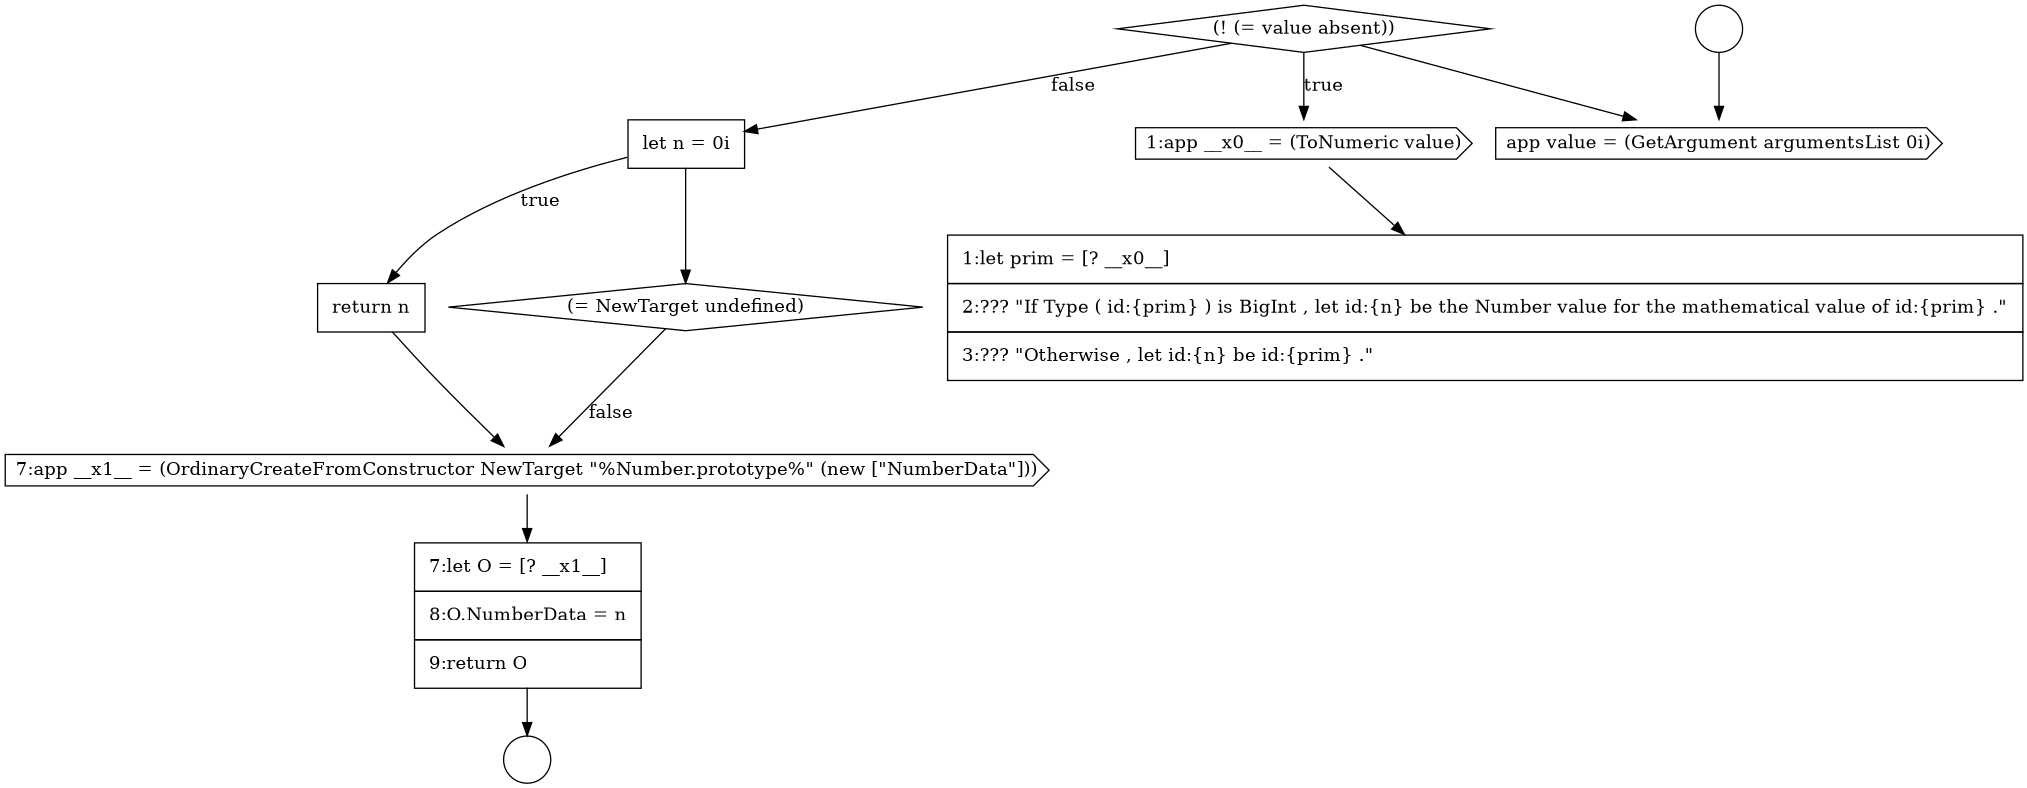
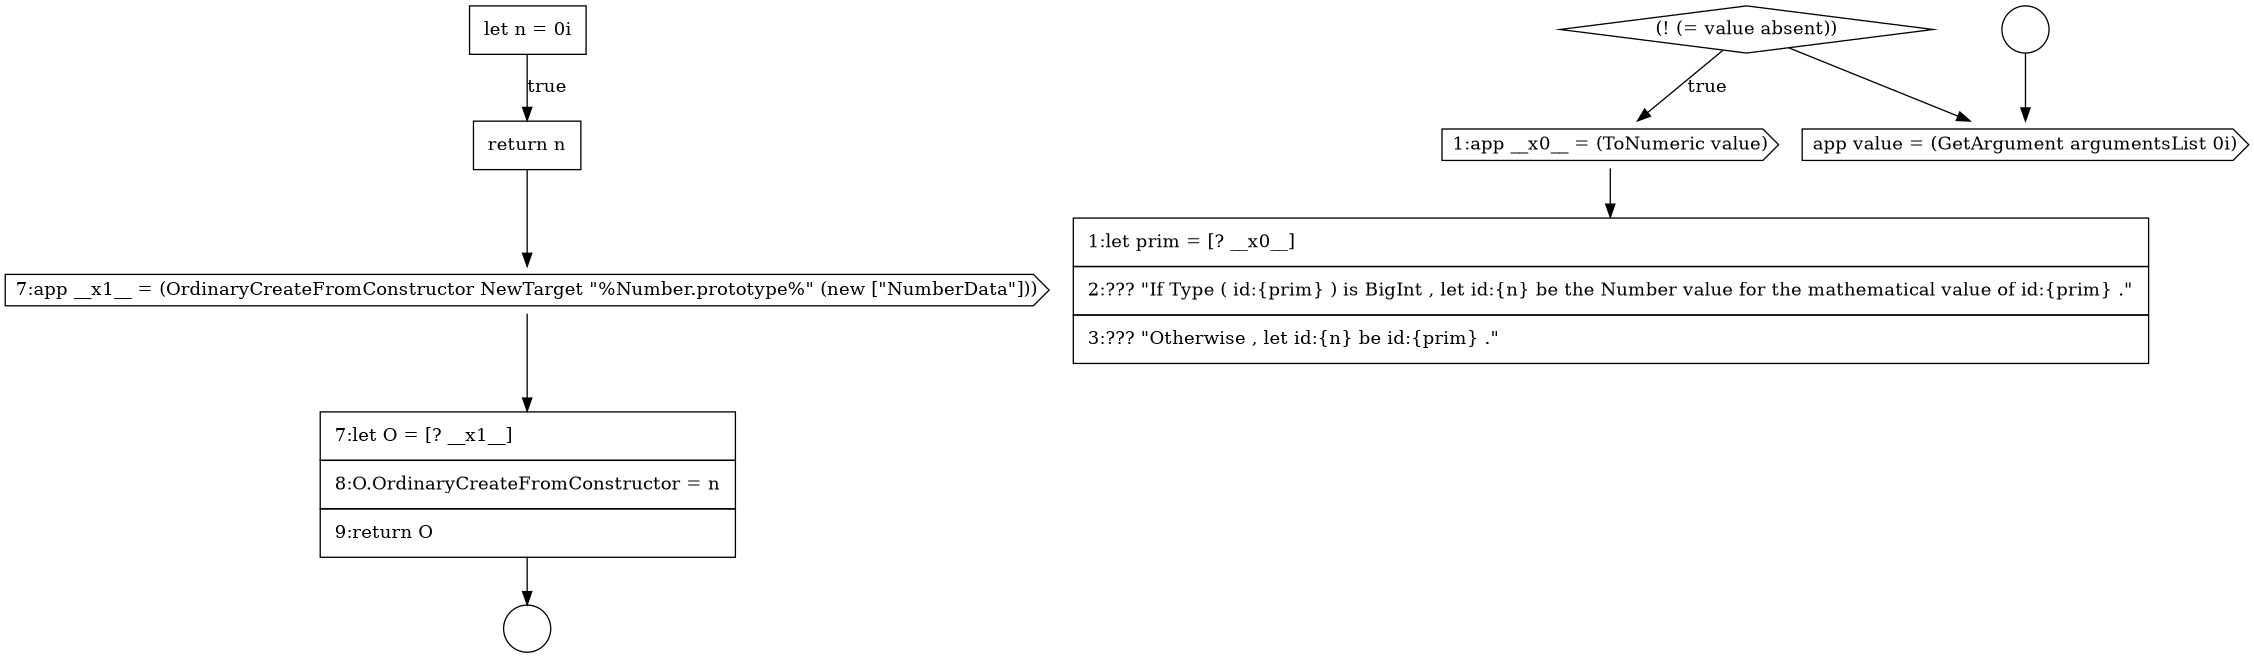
(994, 86) -> none
(686, 307) -> none
(528, 615) -> (528, 484)
